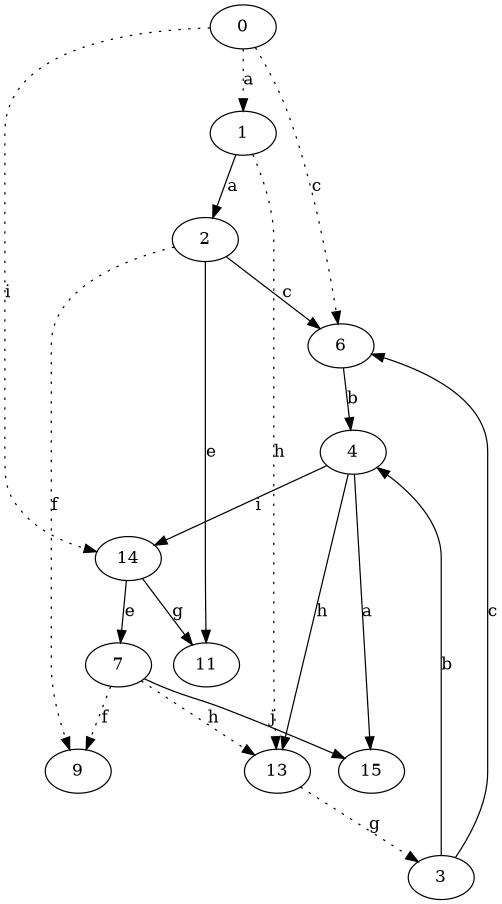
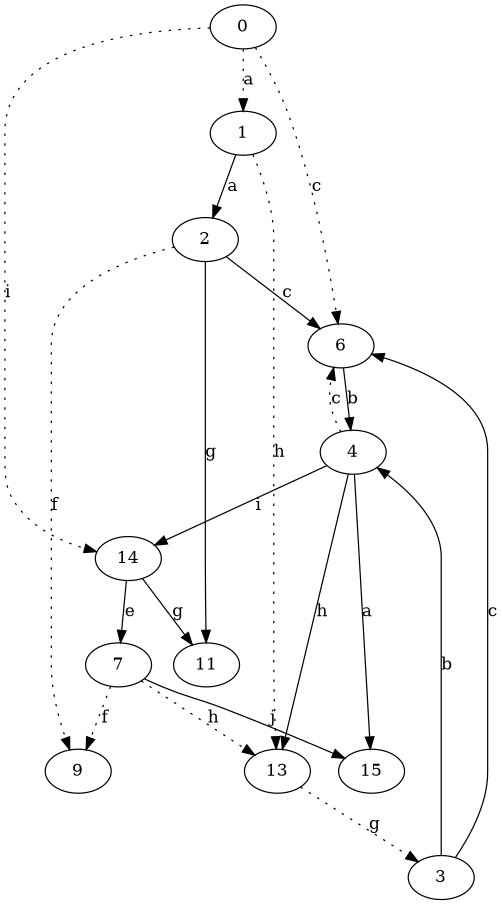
none -> (331, 407)
(211, 452) -> (211, 452)
